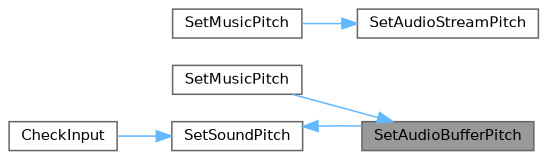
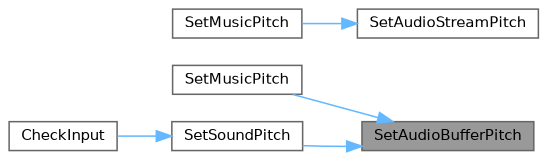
(340, 126) -> (325, 146)
